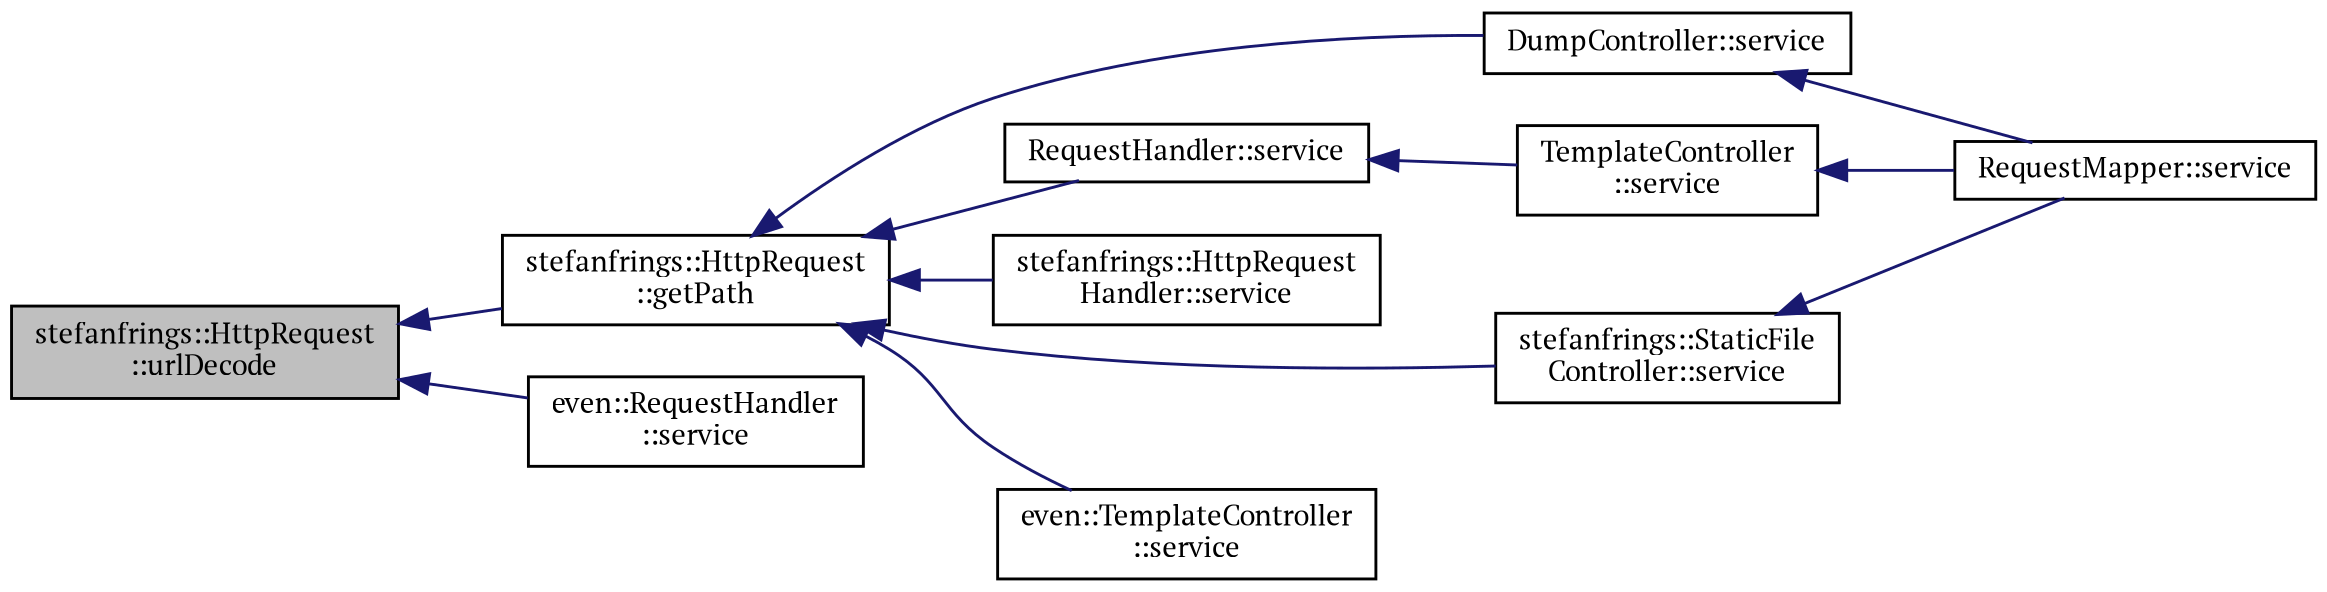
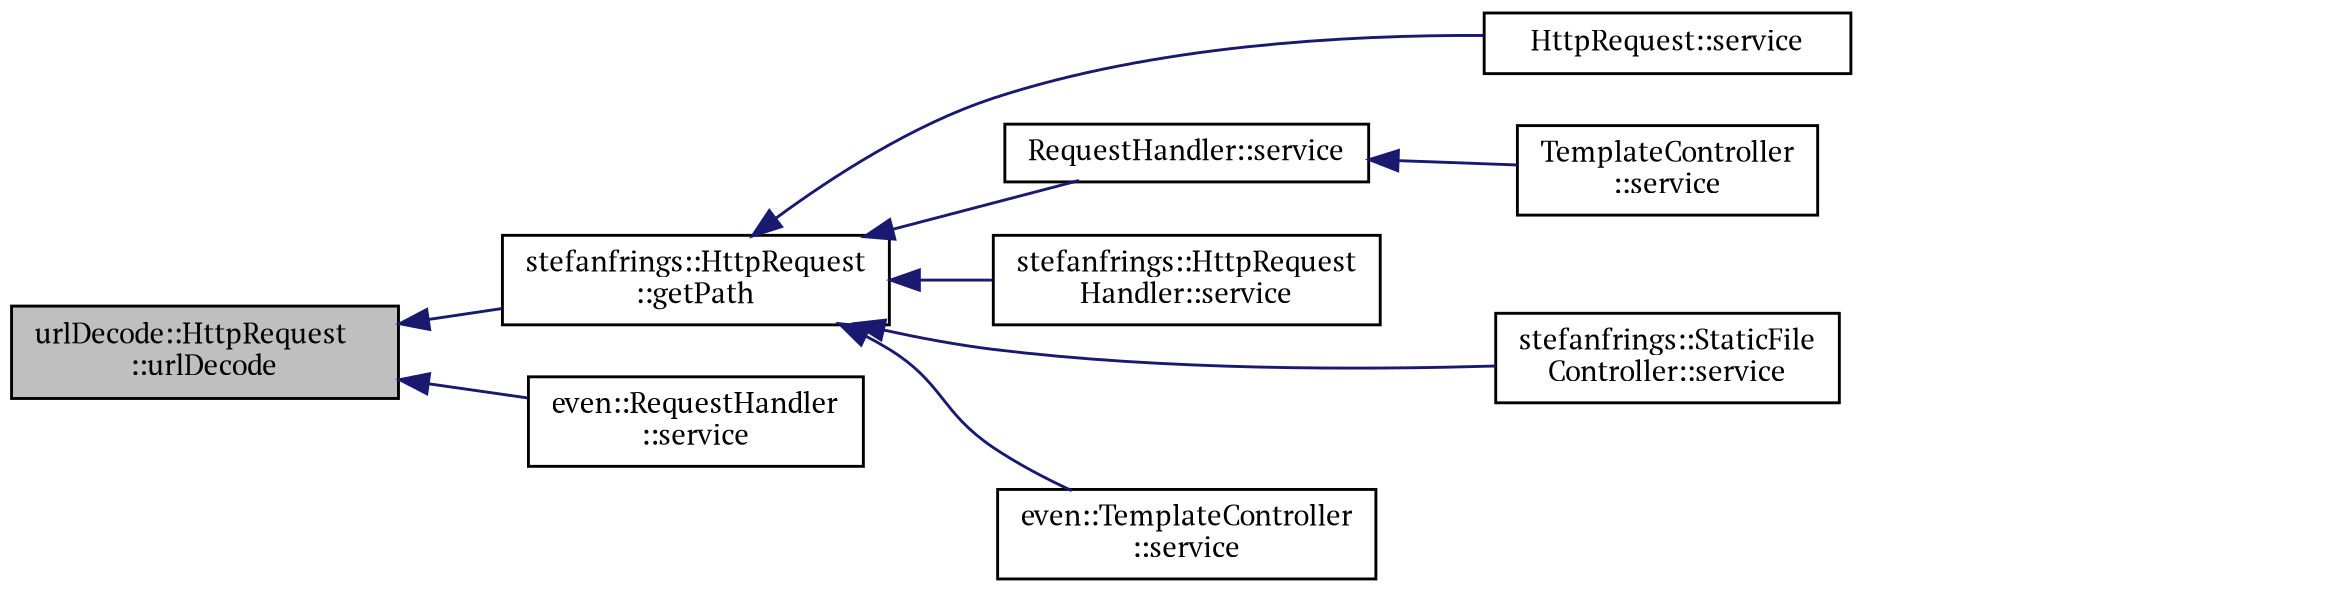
(1668, 43) -> (1668, 43)
(2135, 170) -> none
(205, 352) -> (205, 352)
